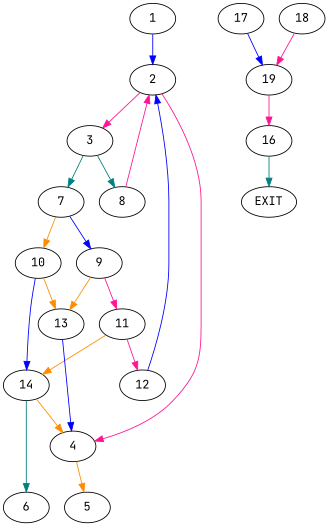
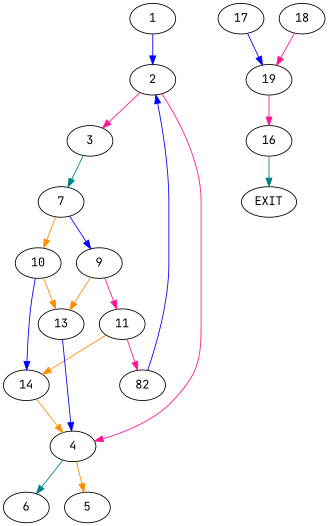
(122, 202) -> none
(143, 385) -> (143, 385)
(26, 442) -> (52, 474)
